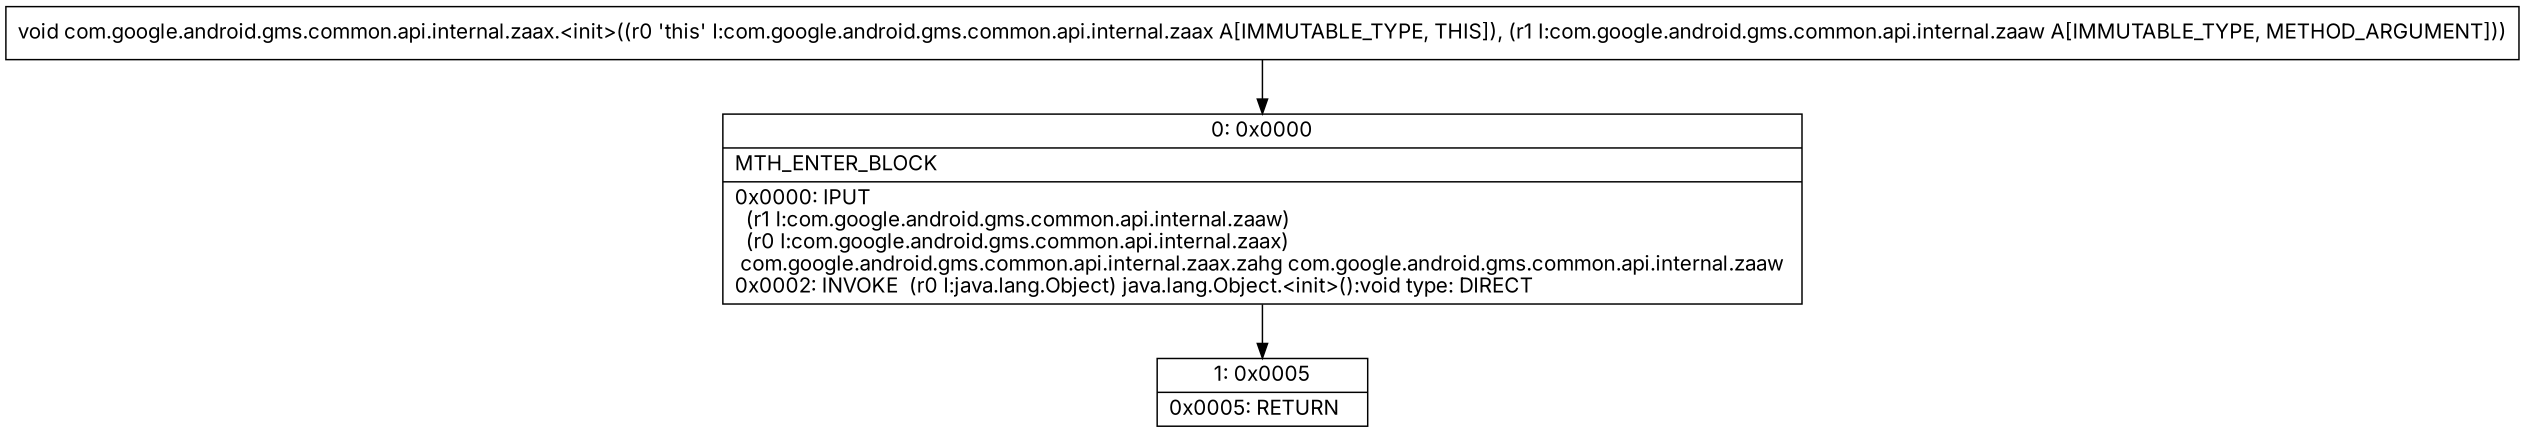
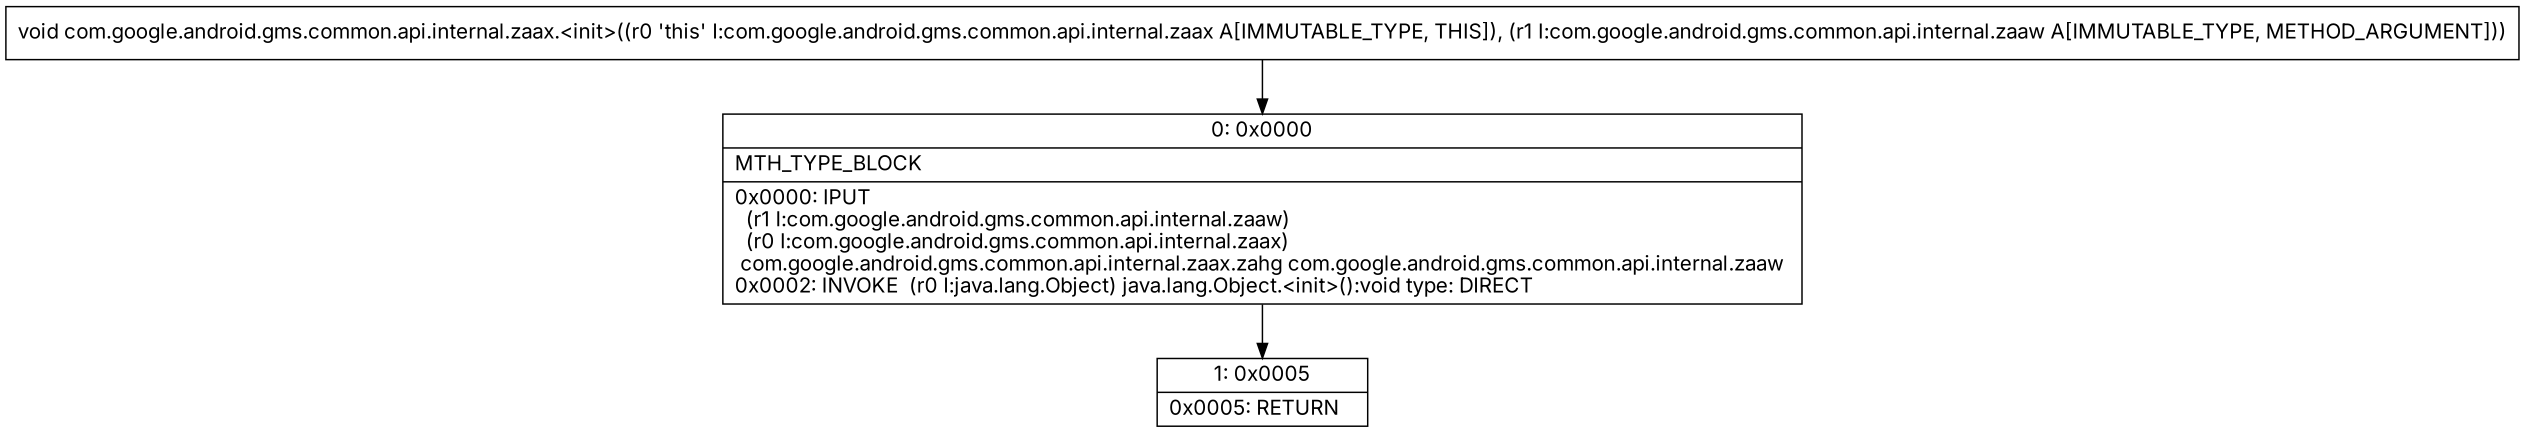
(837, 164) -> (829, 164)
